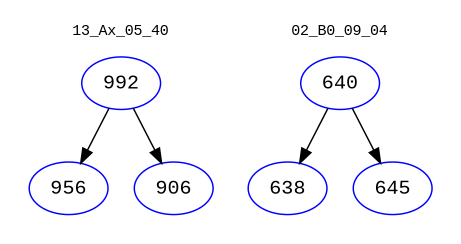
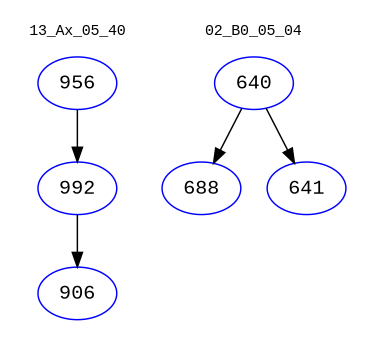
(340, 31) -> (254, 31)
(98, 129) -> (77, 129)
(288, 188) -> (201, 188)
(393, 188) -> (307, 188)
